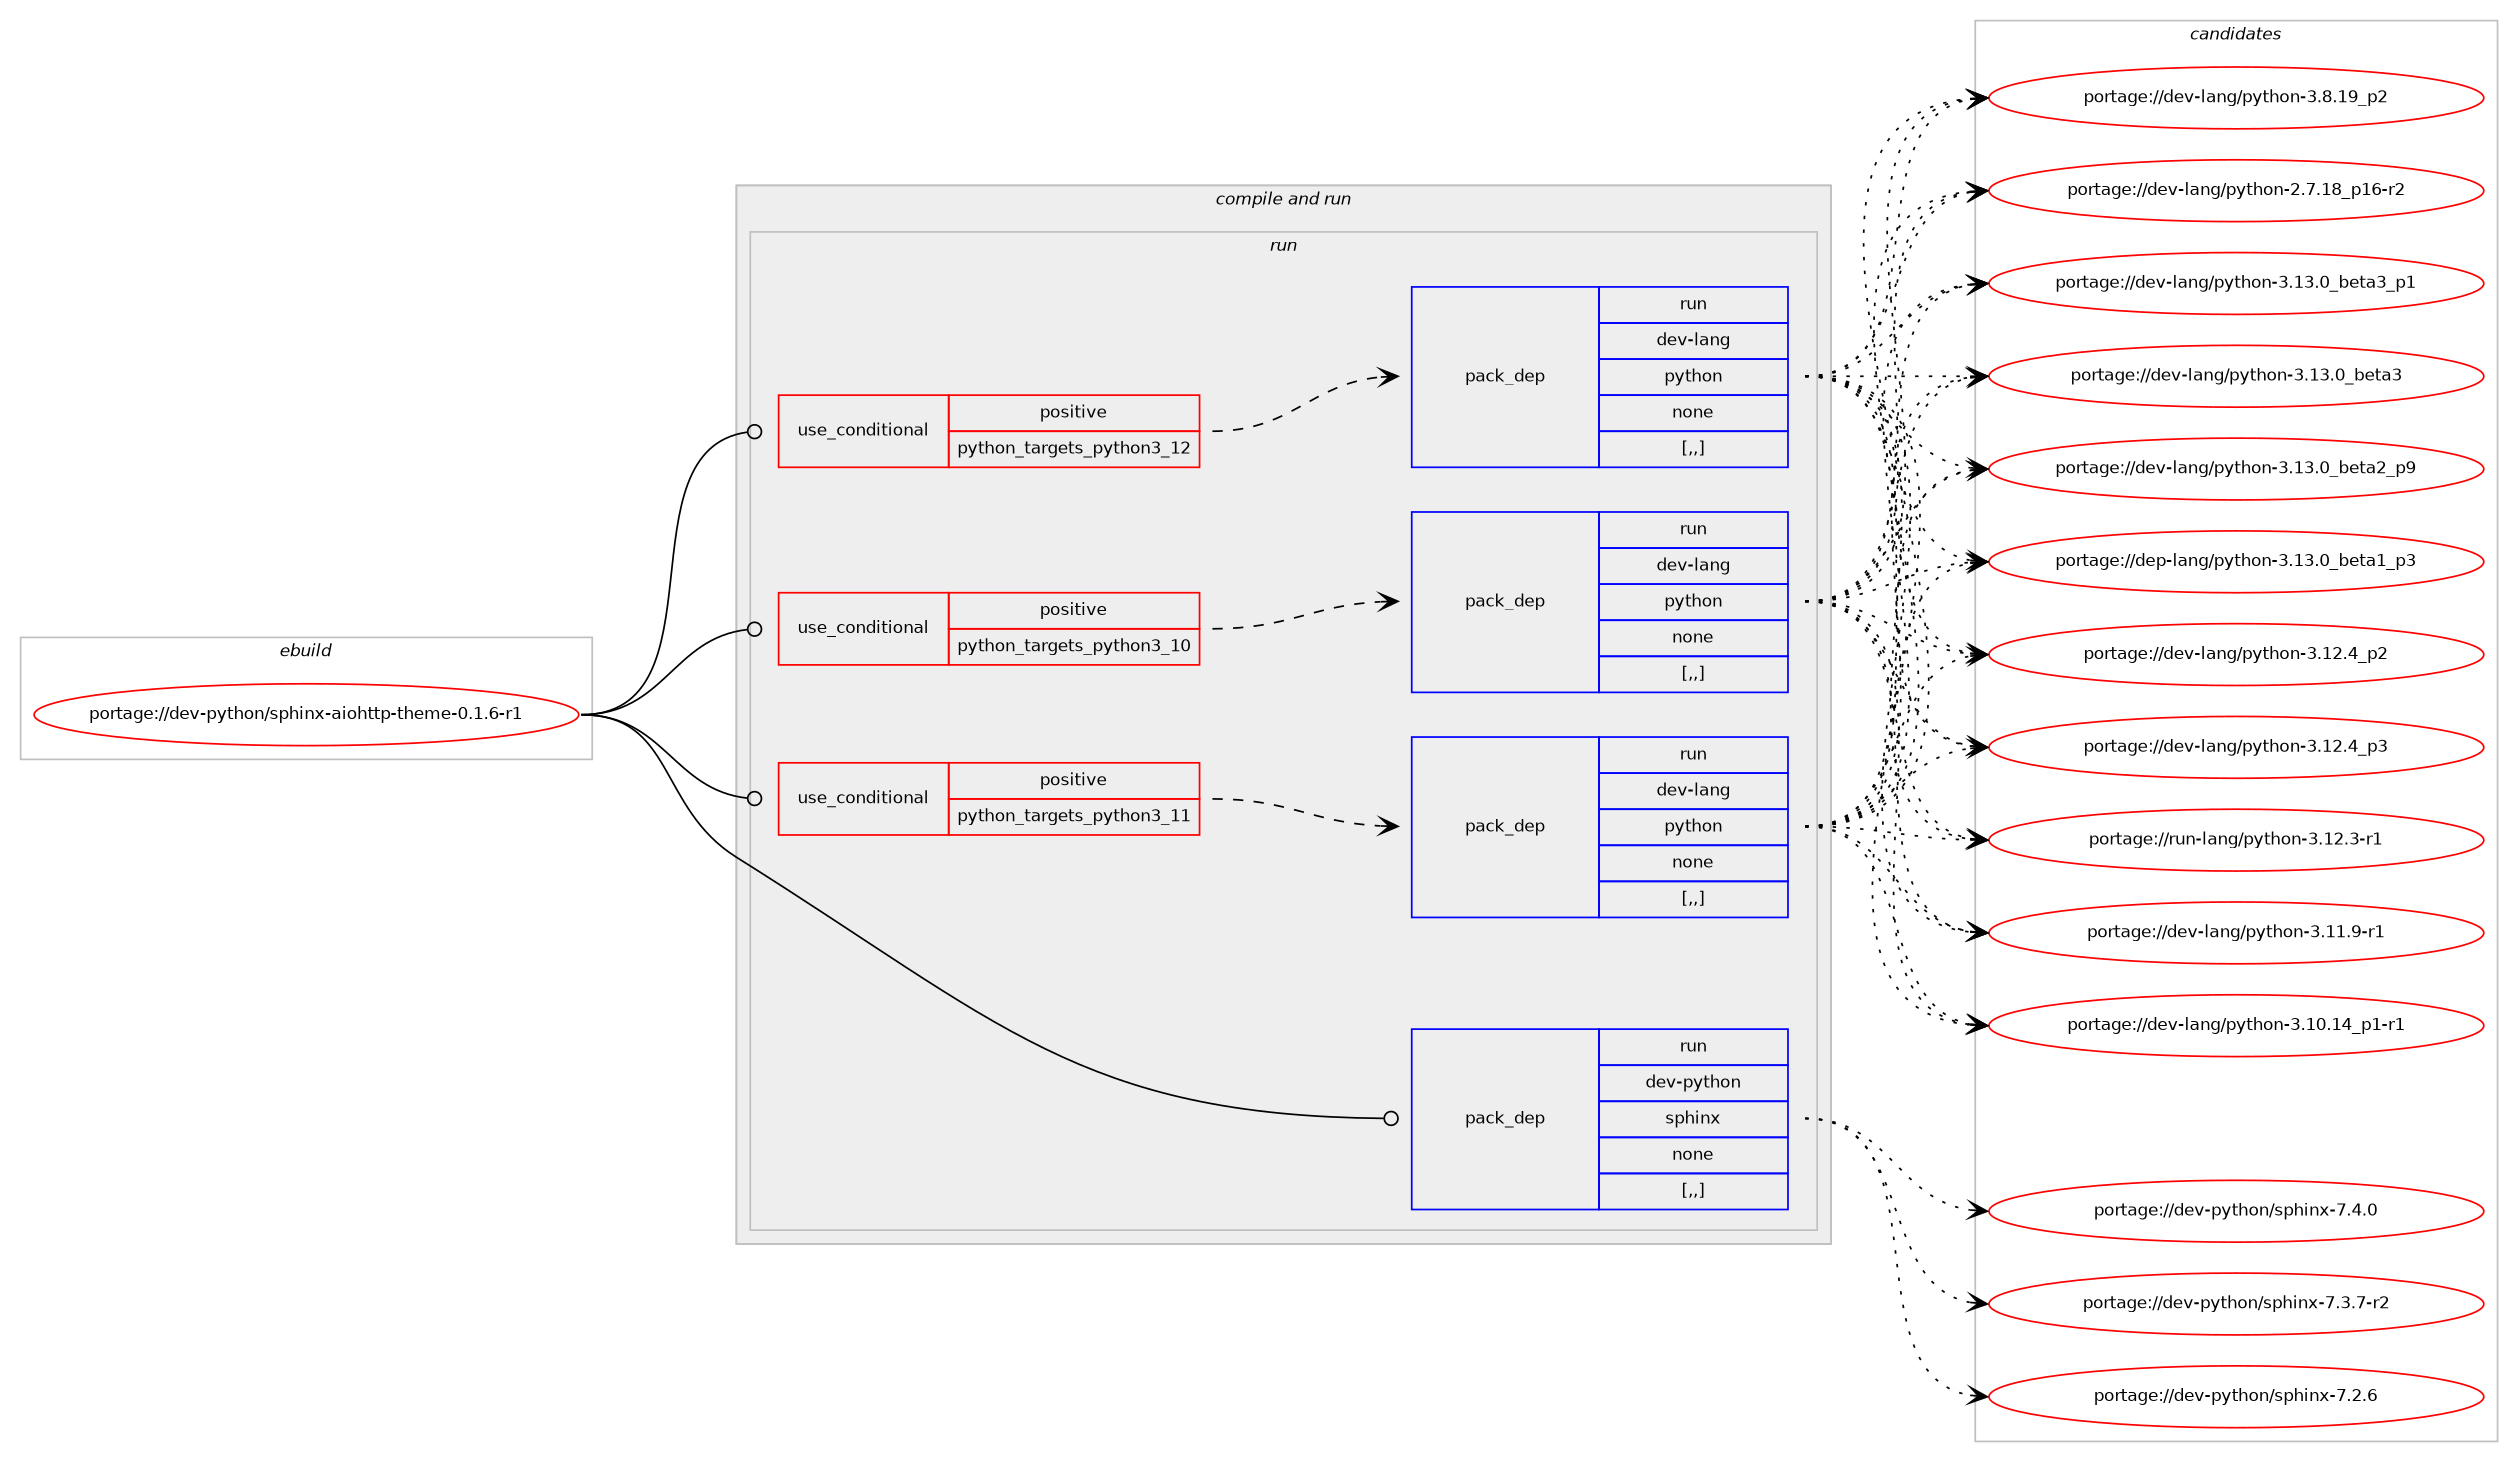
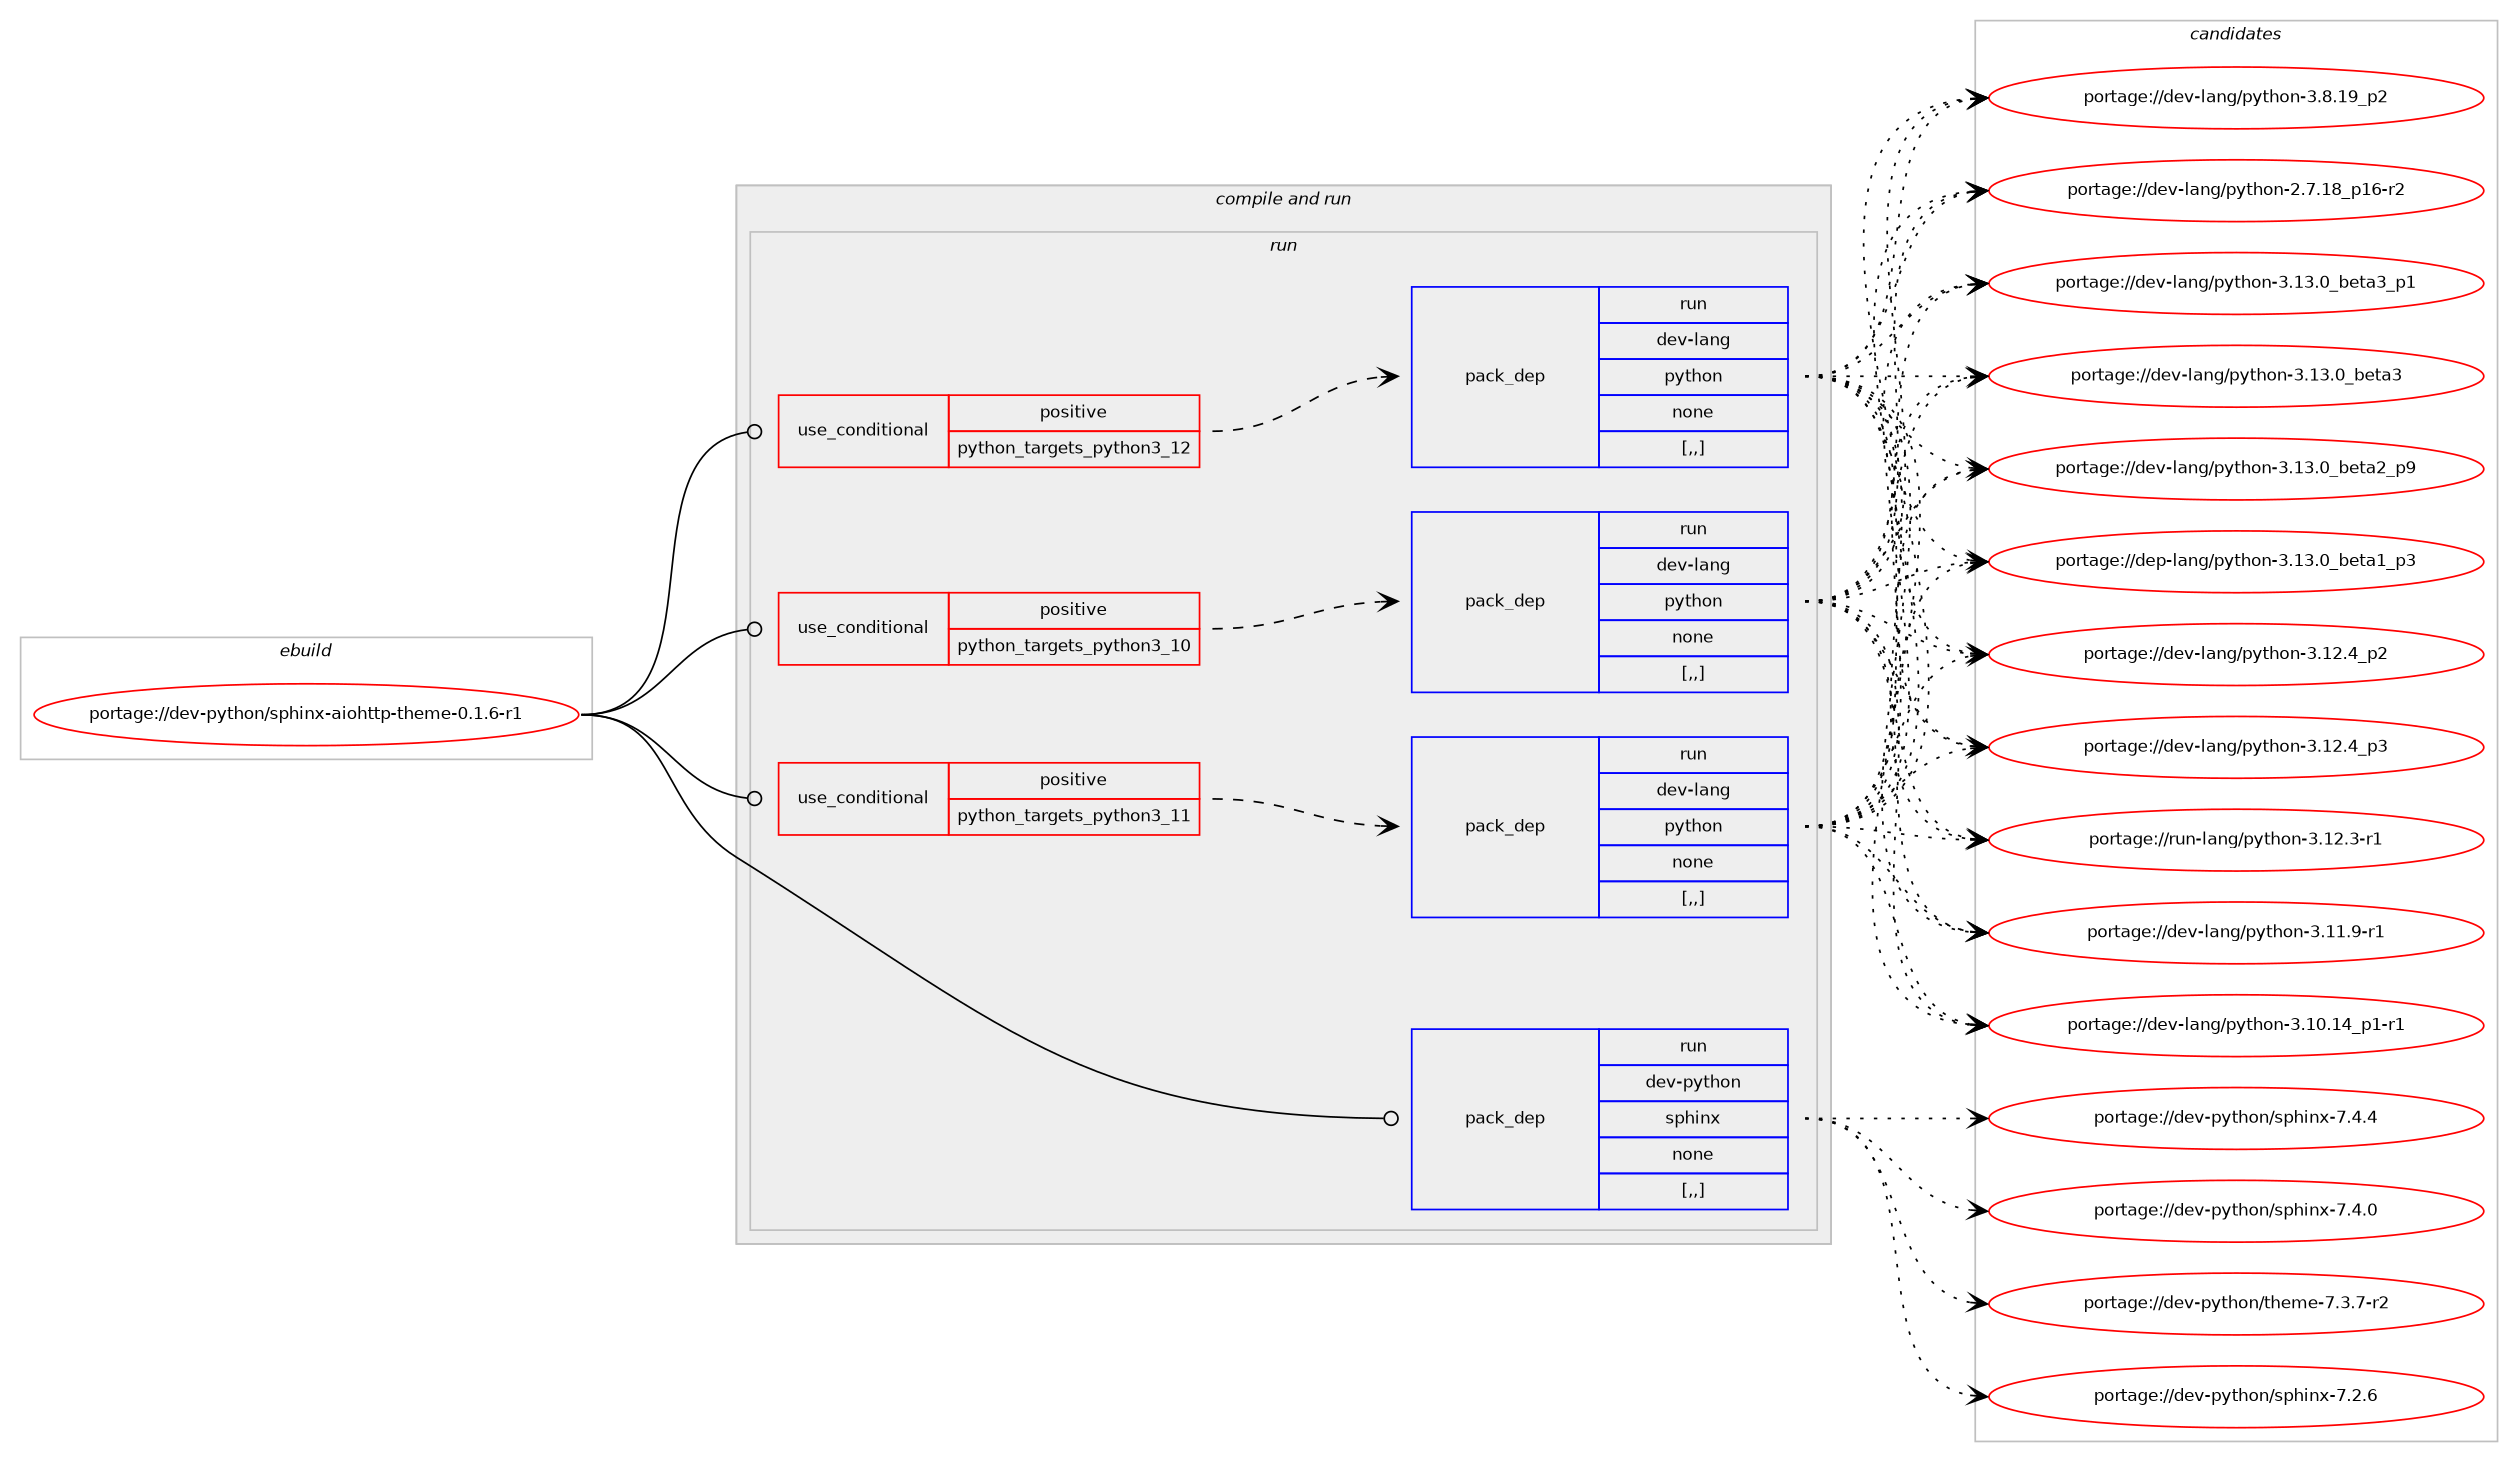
none -> (2236, 1118)
(2236, 1304) -> (2236, 1304)
